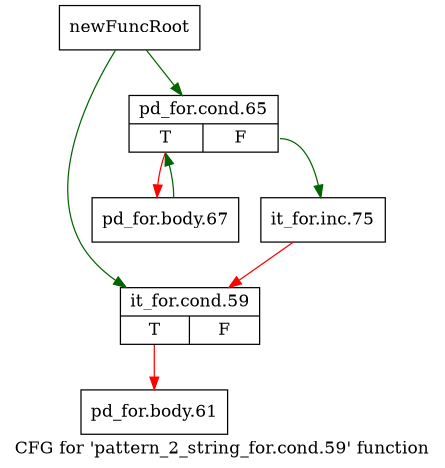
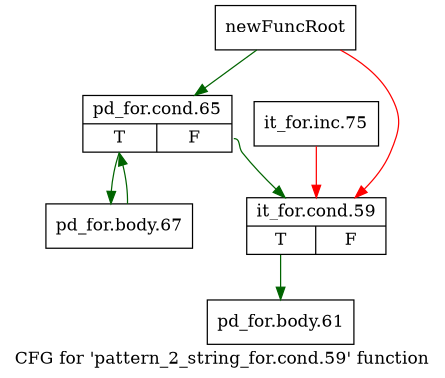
(307, 155) -> (253, 165)
(69, 169) -> (397, 112)
(161, 169) -> (114, 172)
(154, 361) -> (281, 271)
